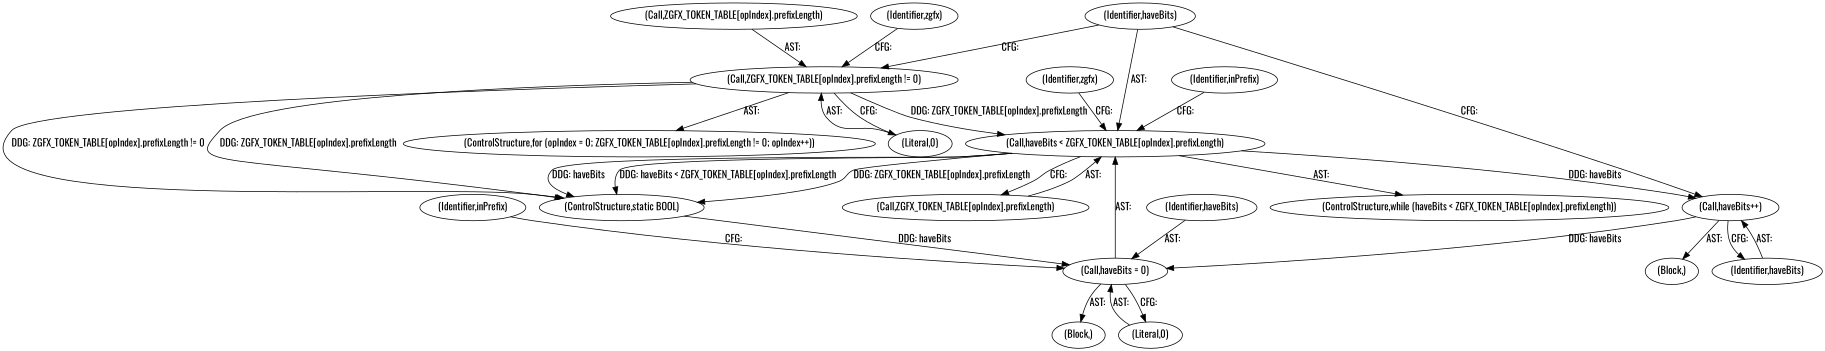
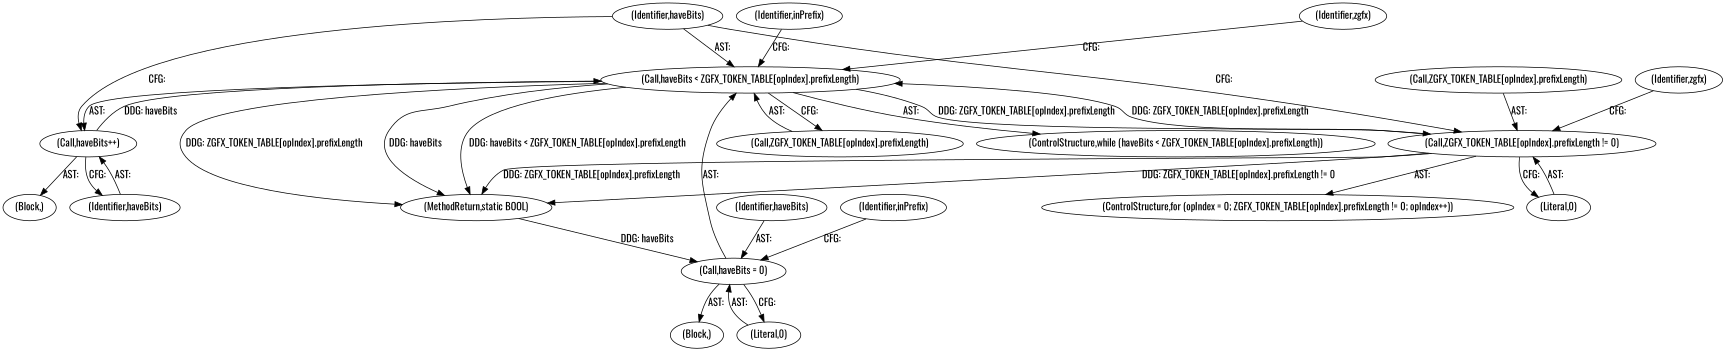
none -> (1137, 128)
(1595, 176) -> (98, 112)
(622, 208) -> (476, 208)
(1435, 249) -> (340, 86)
